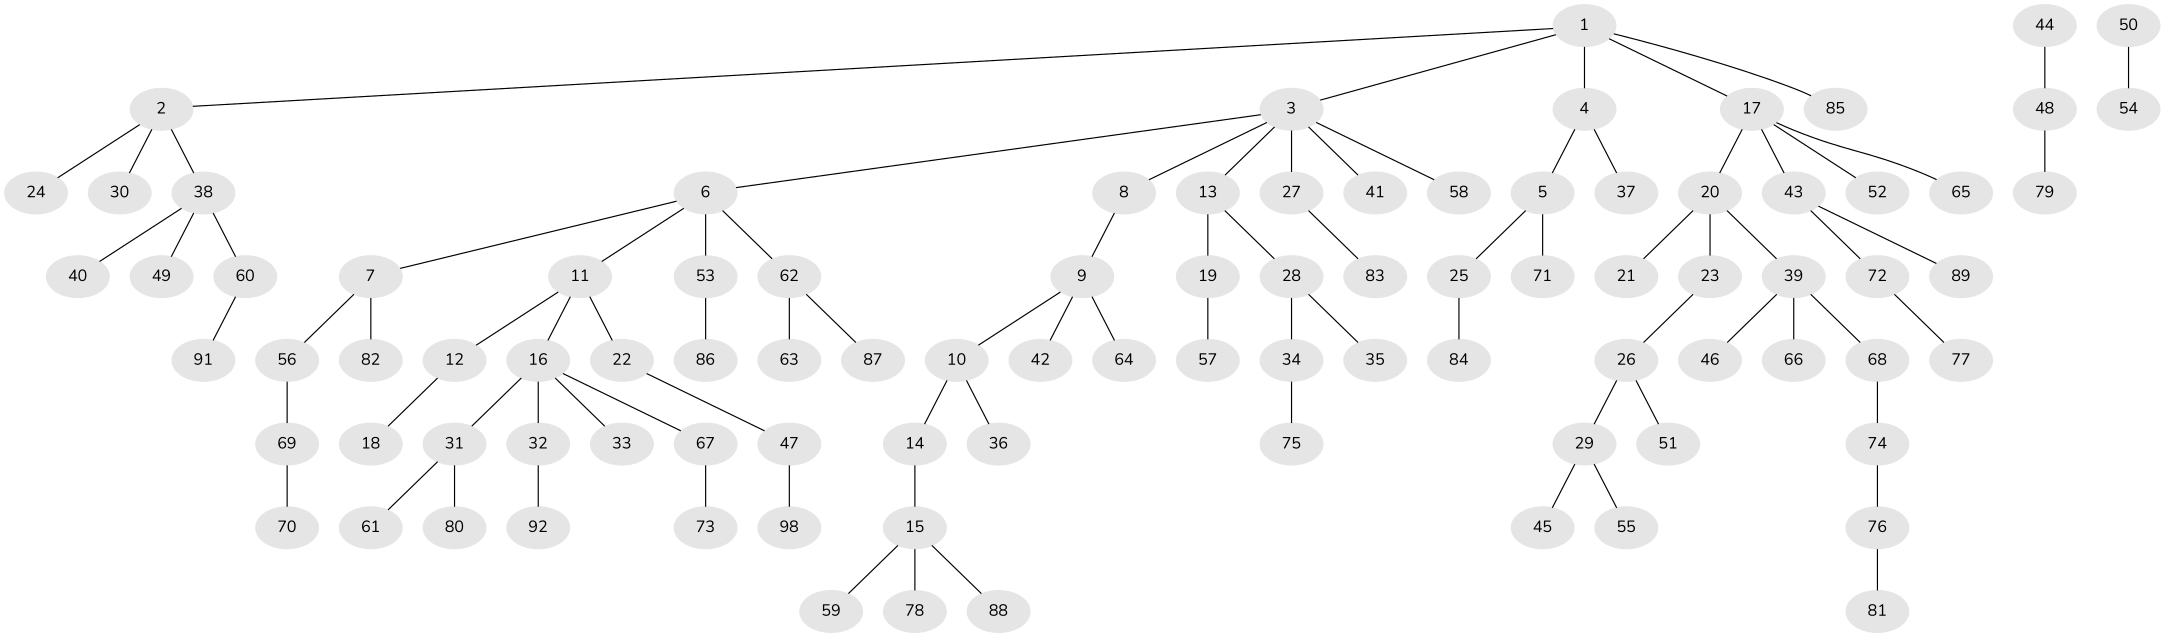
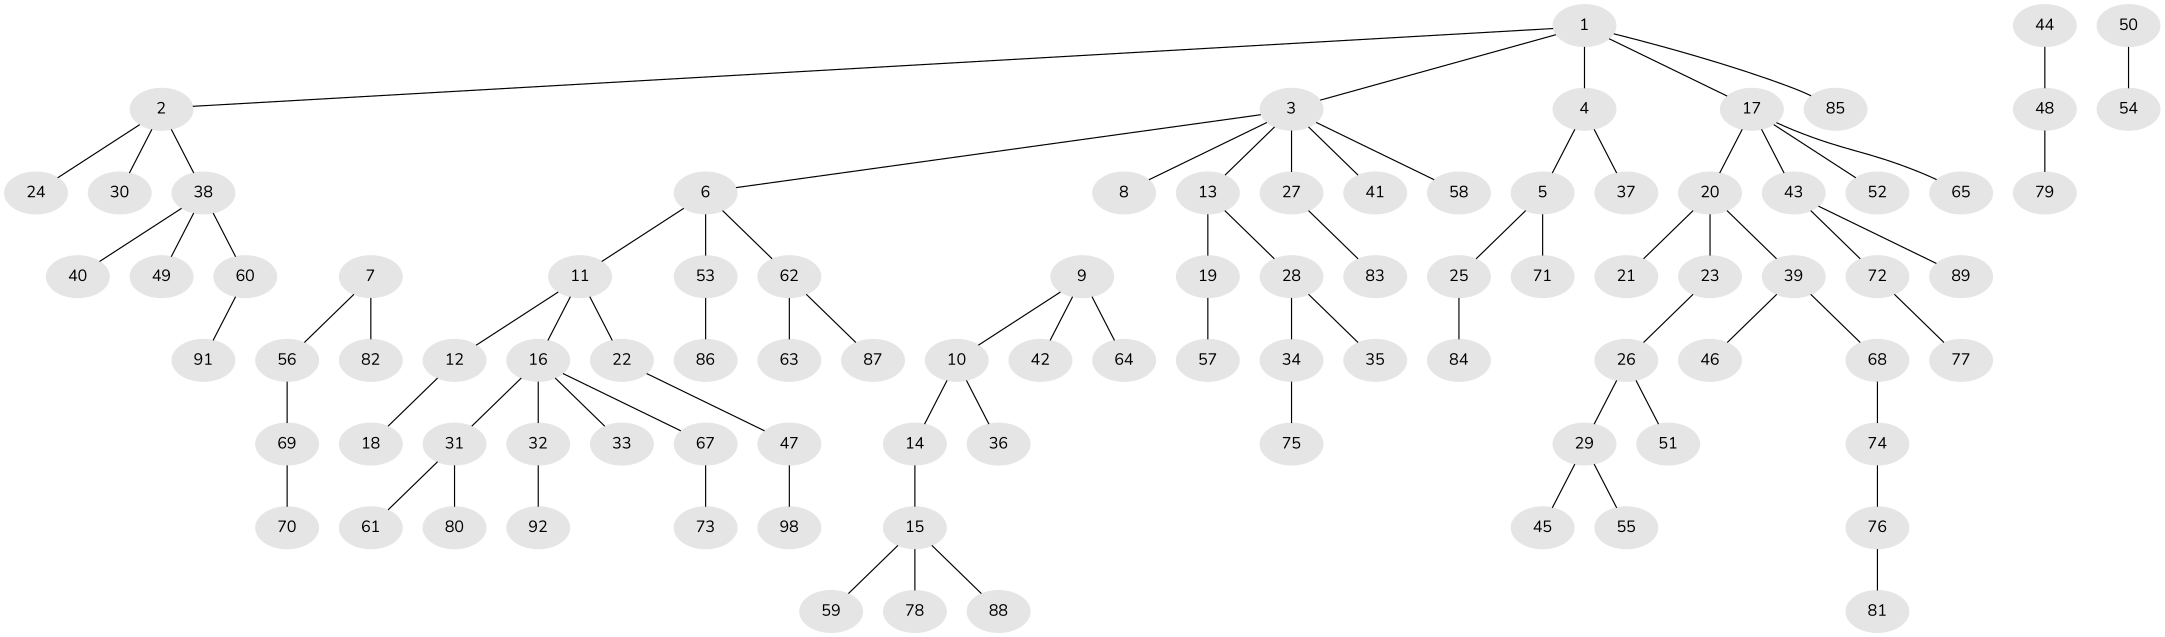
(538, 235) -> none
(1103, 235) -> none
(1794, 360) -> none
